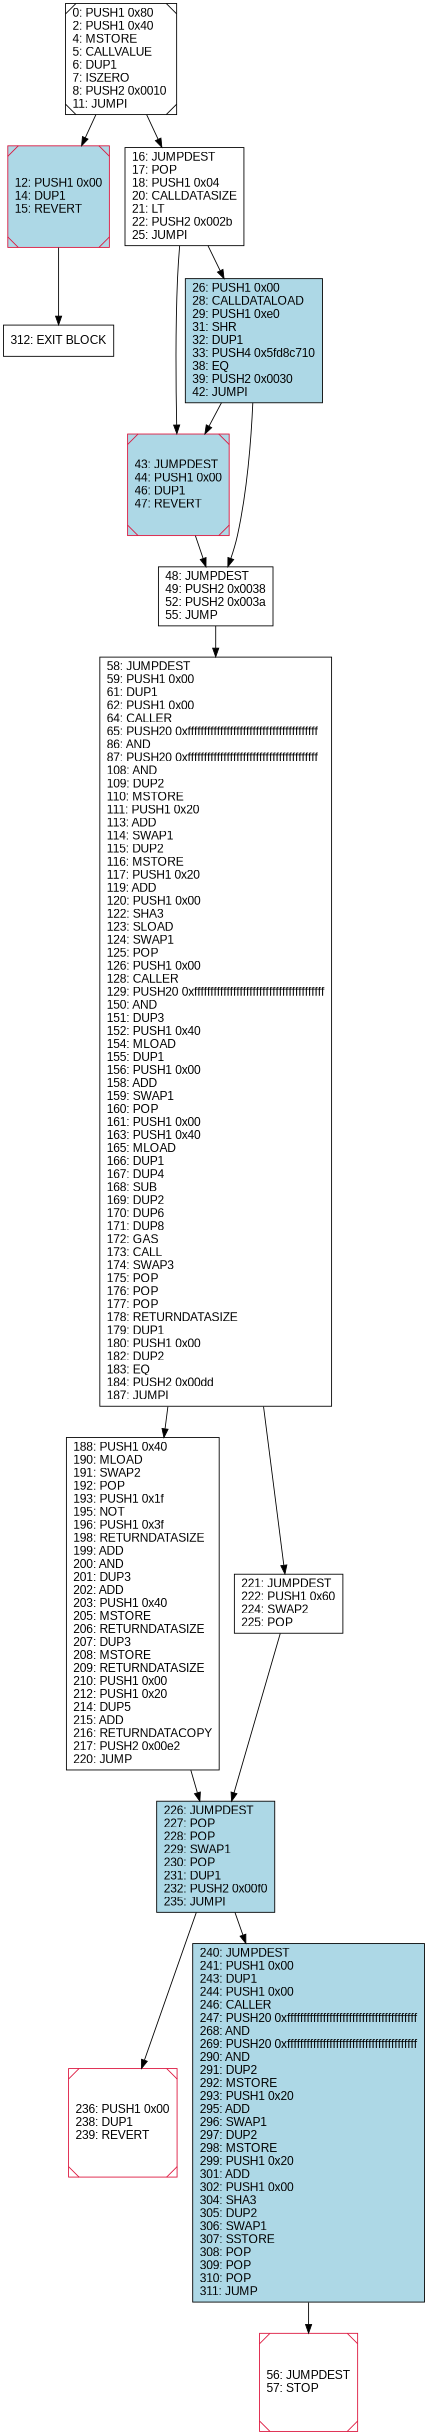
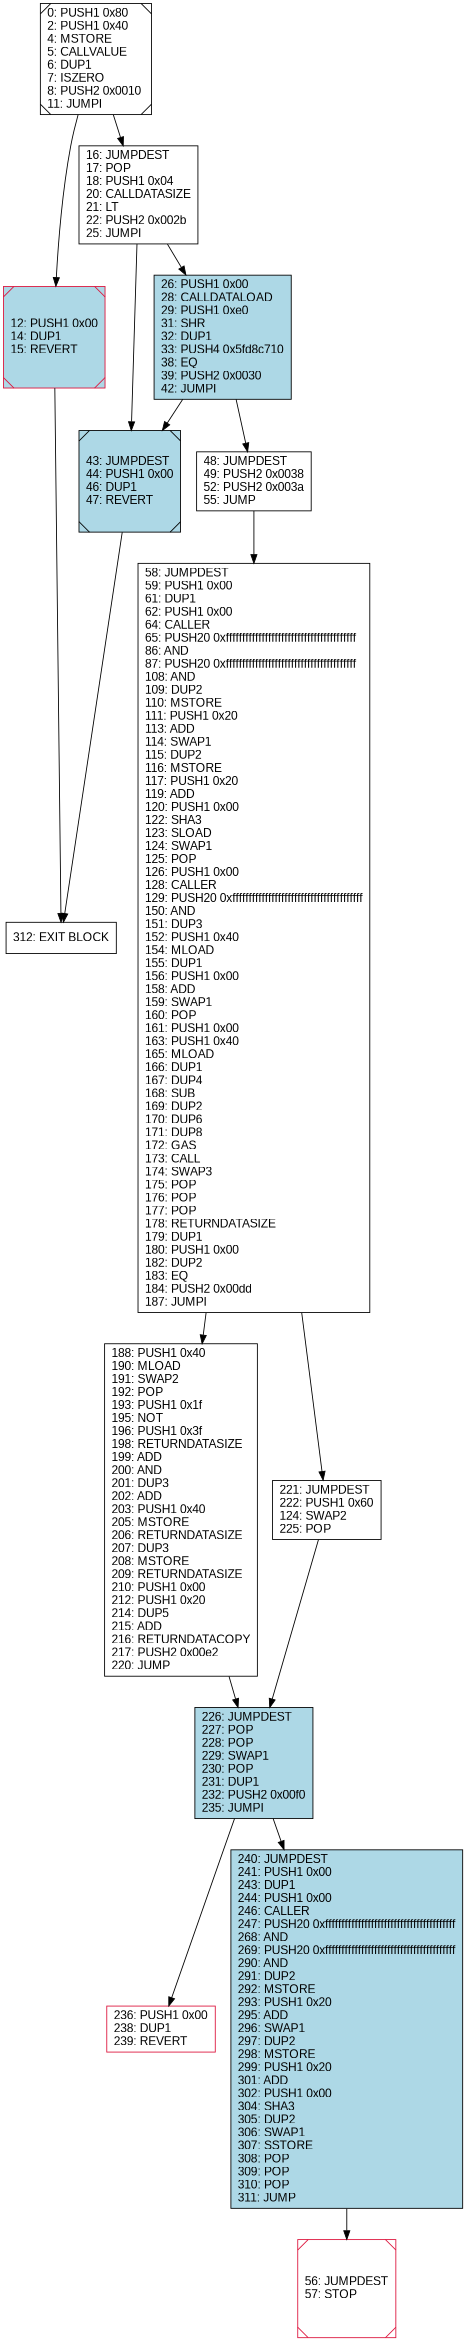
(178, 485) -> (130, 481)
(199, 547) -> (93, 723)
(289, 1604) -> (327, 1510)
(123, 2123) -> (161, 2029)
